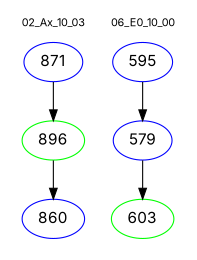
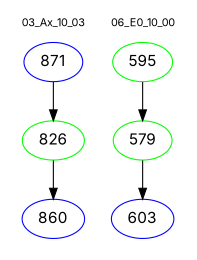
(53, 23) -> (53, 23)
(143, 62) -> (143, 62)
(53, 140) -> (53, 140)
(143, 140) -> (143, 140)
(143, 219) -> (143, 219)
